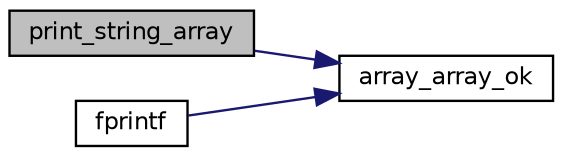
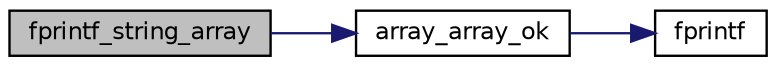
(132, 33) -> (140, 33)
(252, 106) -> (600, 33)
